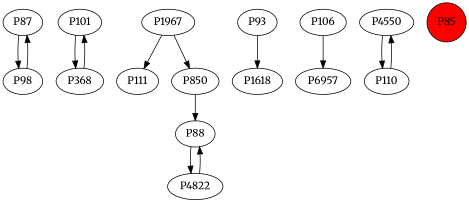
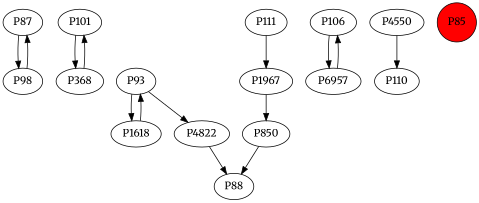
(155, 49) -> (266, 48)
none -> (338, 56)
(392, 56) -> none
none -> (141, 111)
(190, 156) -> (165, 105)
